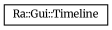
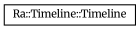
(56, 15) -> (70, 15)
